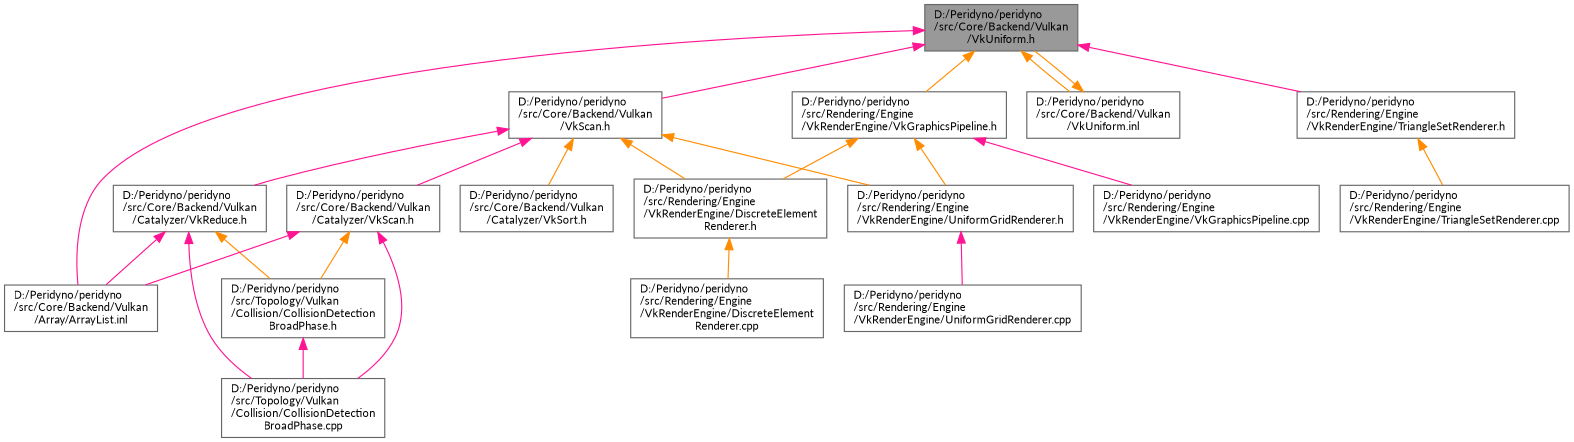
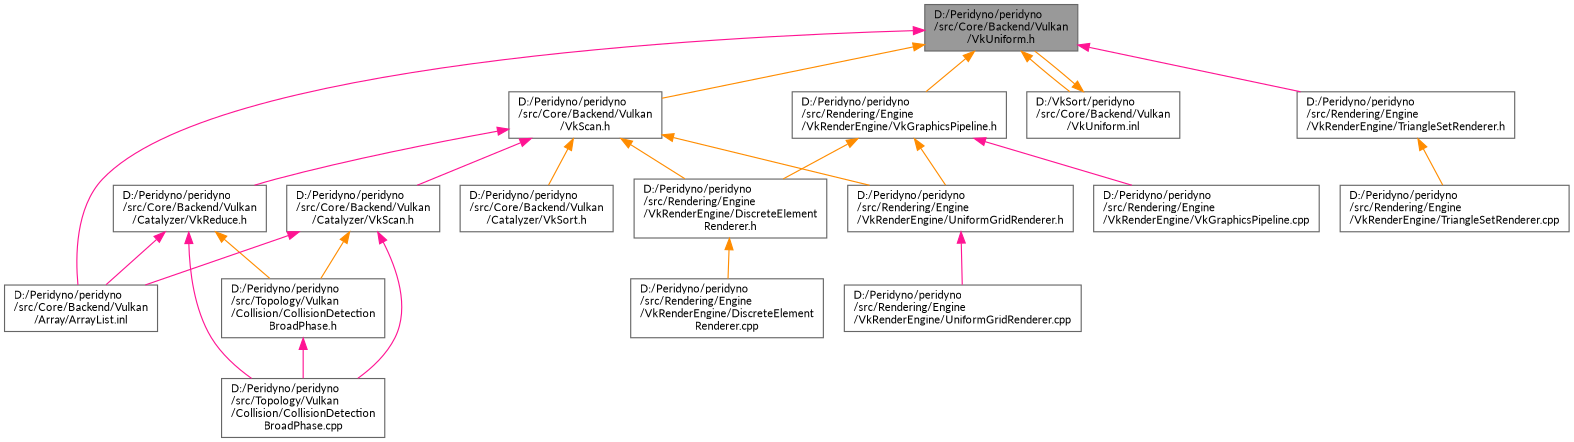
(788, 73) -> (788, 73)
(1103, 115) -> (1103, 115)
